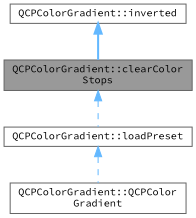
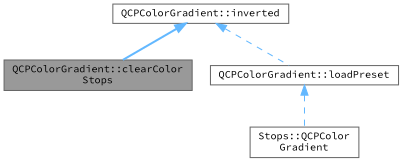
(98, 114) -> (257, 47)
(98, 198) -> (304, 142)
